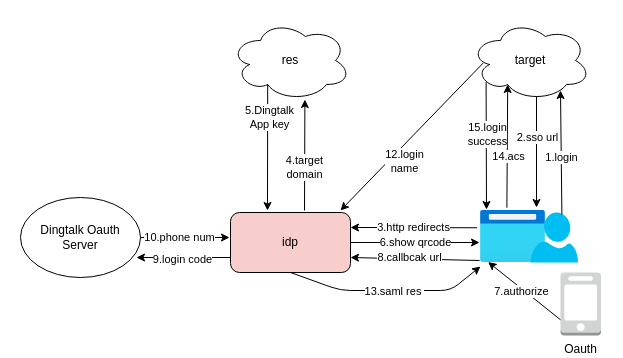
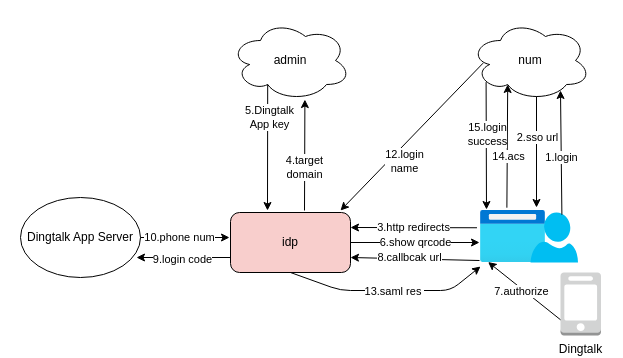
(291, 61) -> (291, 61)
(531, 61) -> (531, 61)
(81, 238) -> (81, 238)
(581, 350) -> (581, 350)
